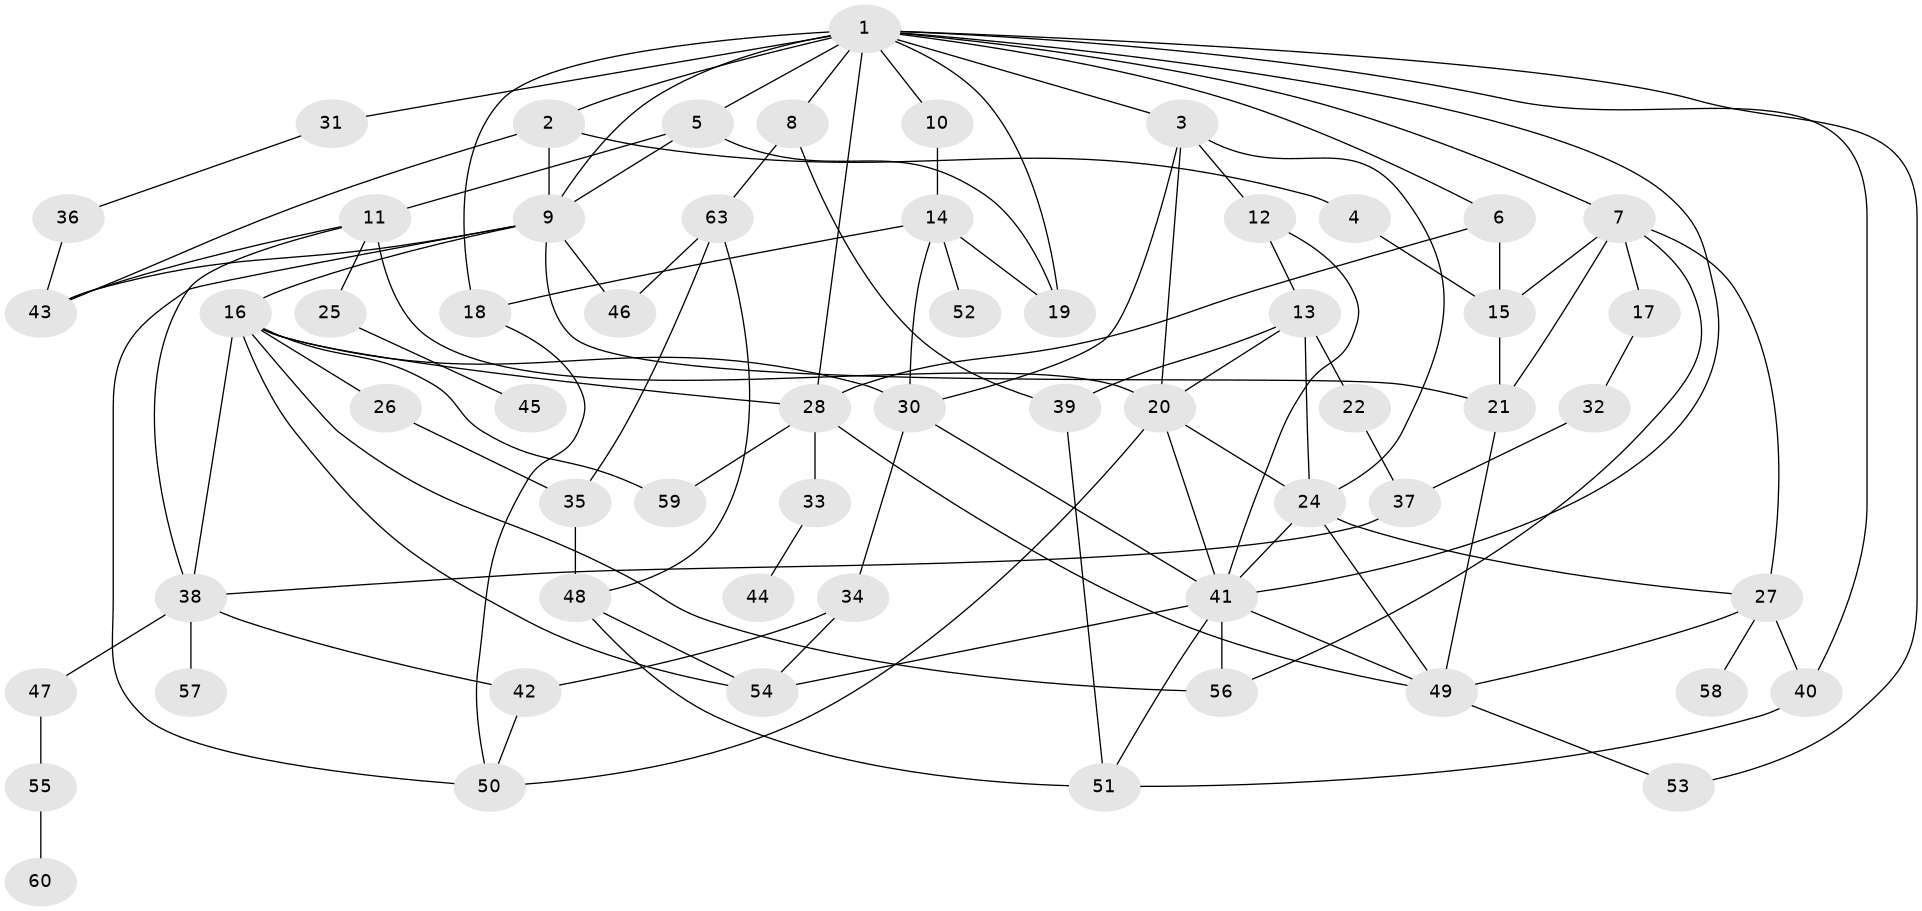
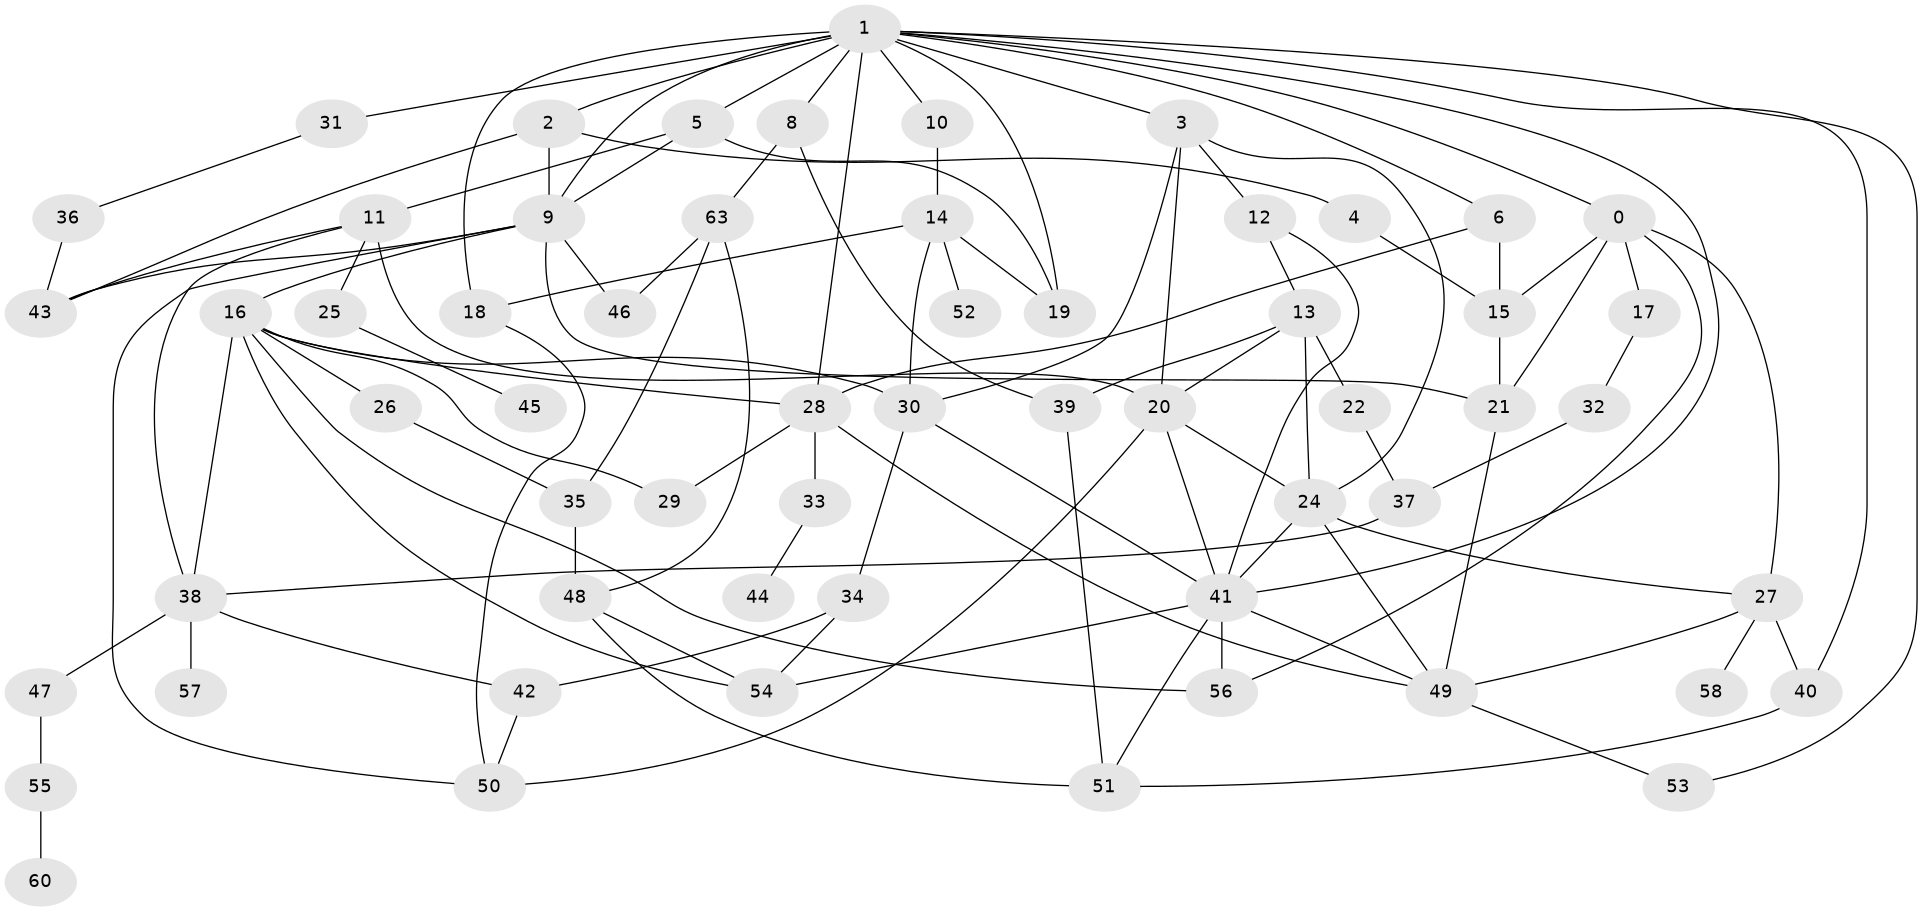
(1620, 219) -> (1620, 219)
(670, 503) -> (670, 503)
